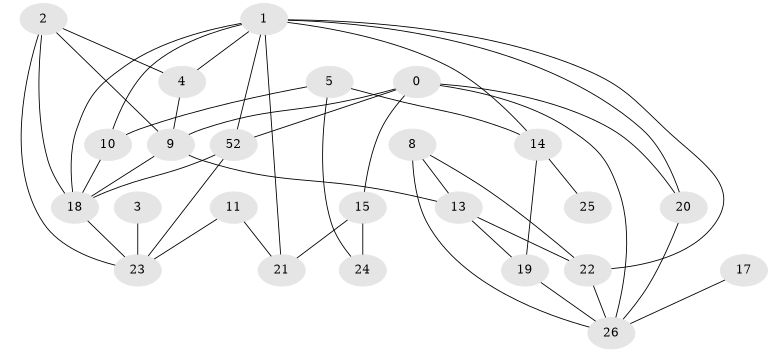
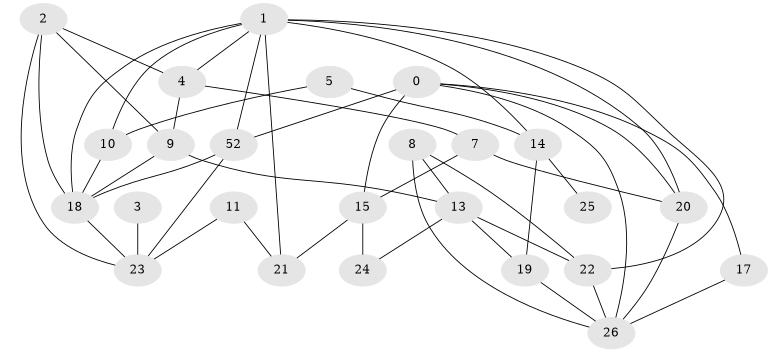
(292, 110) -> (614, 117)
none -> (475, 145)
(323, 176) -> (411, 239)
